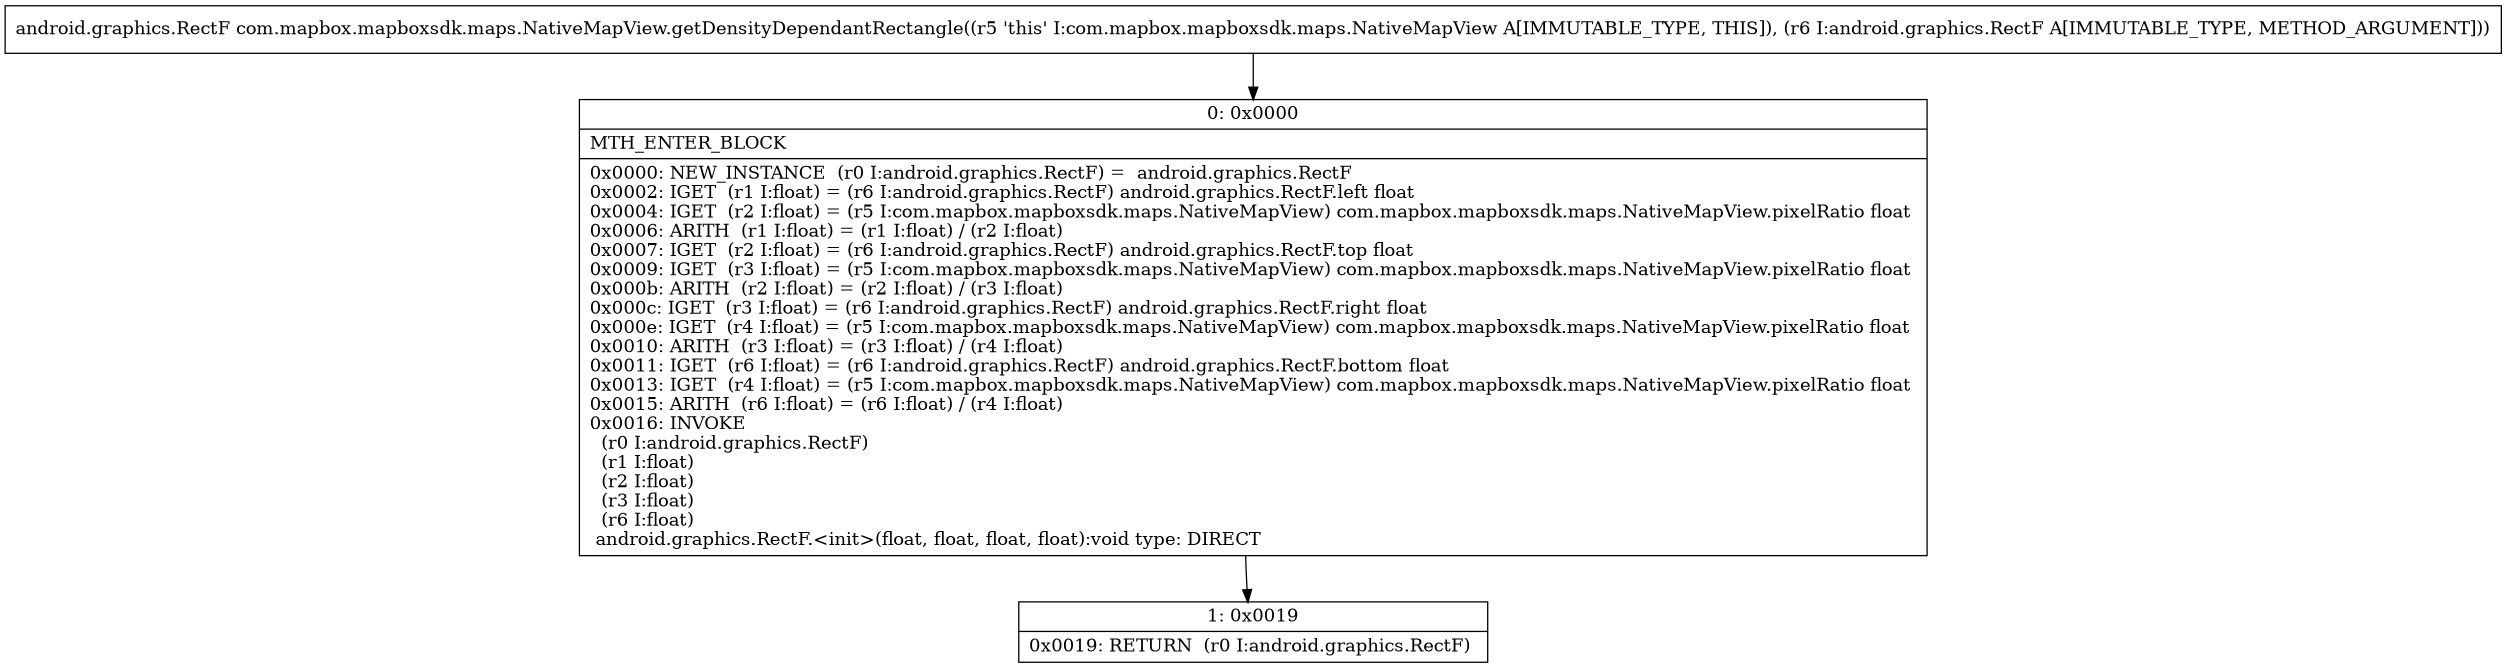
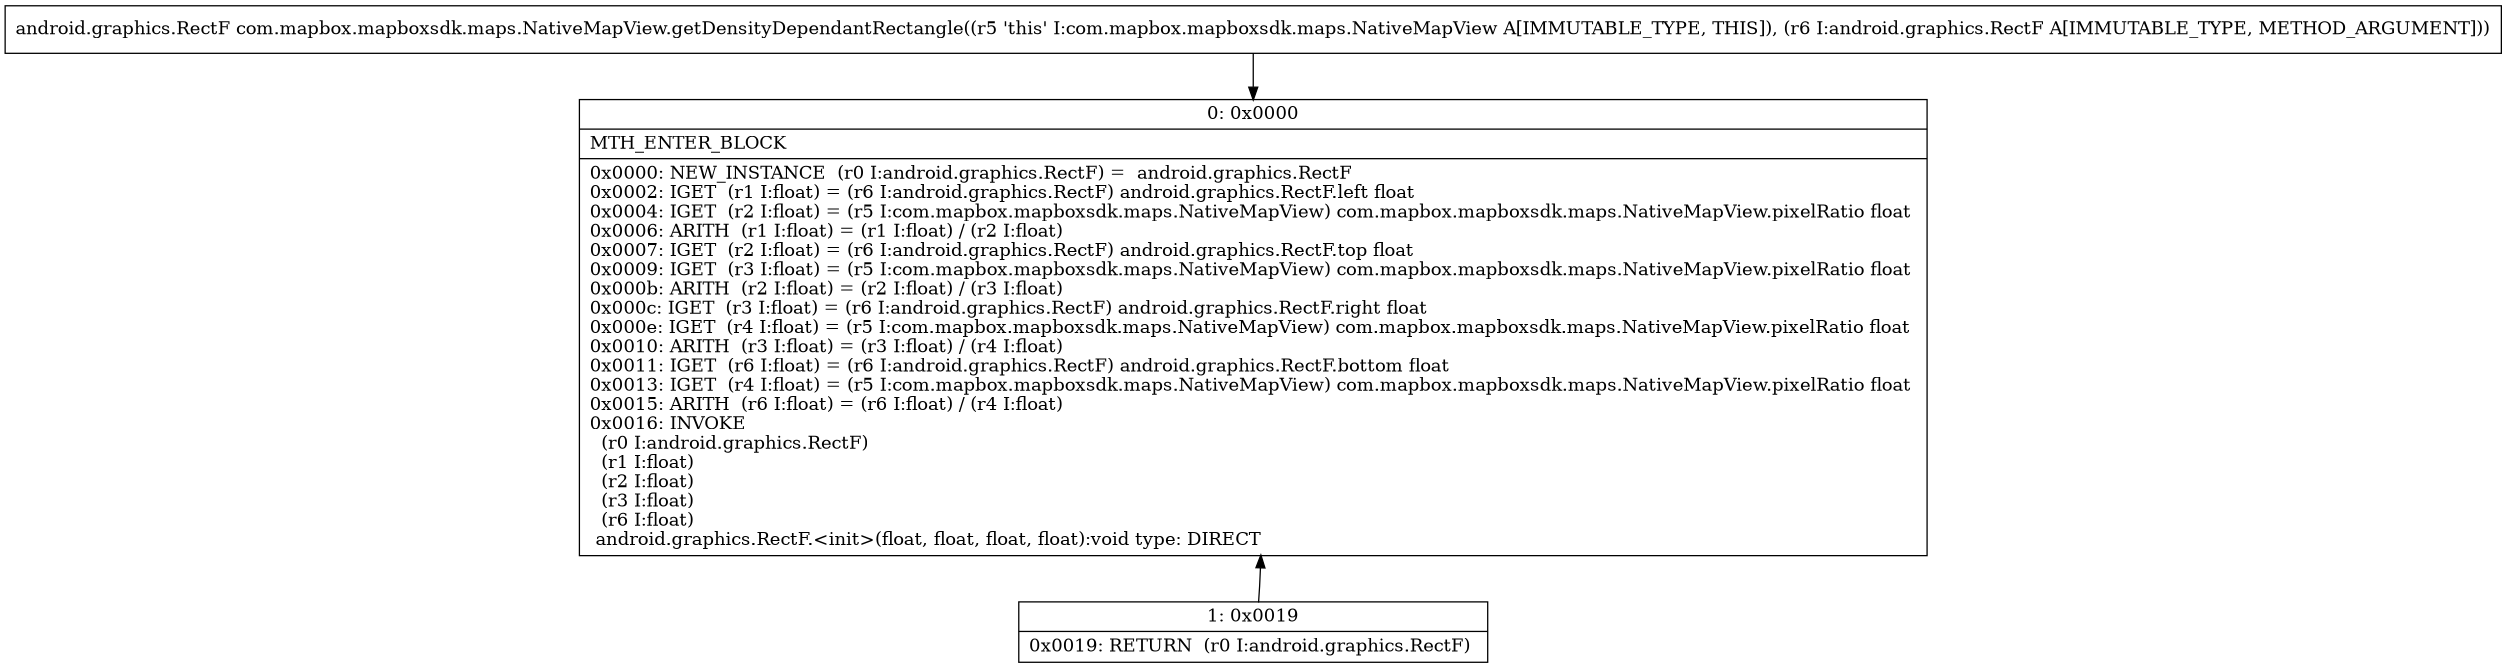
(1246, 572) -> (1260, 585)
